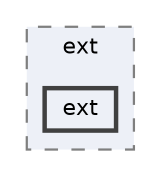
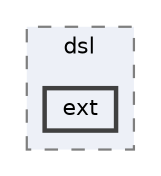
(80, 48) -> (80, 48)
